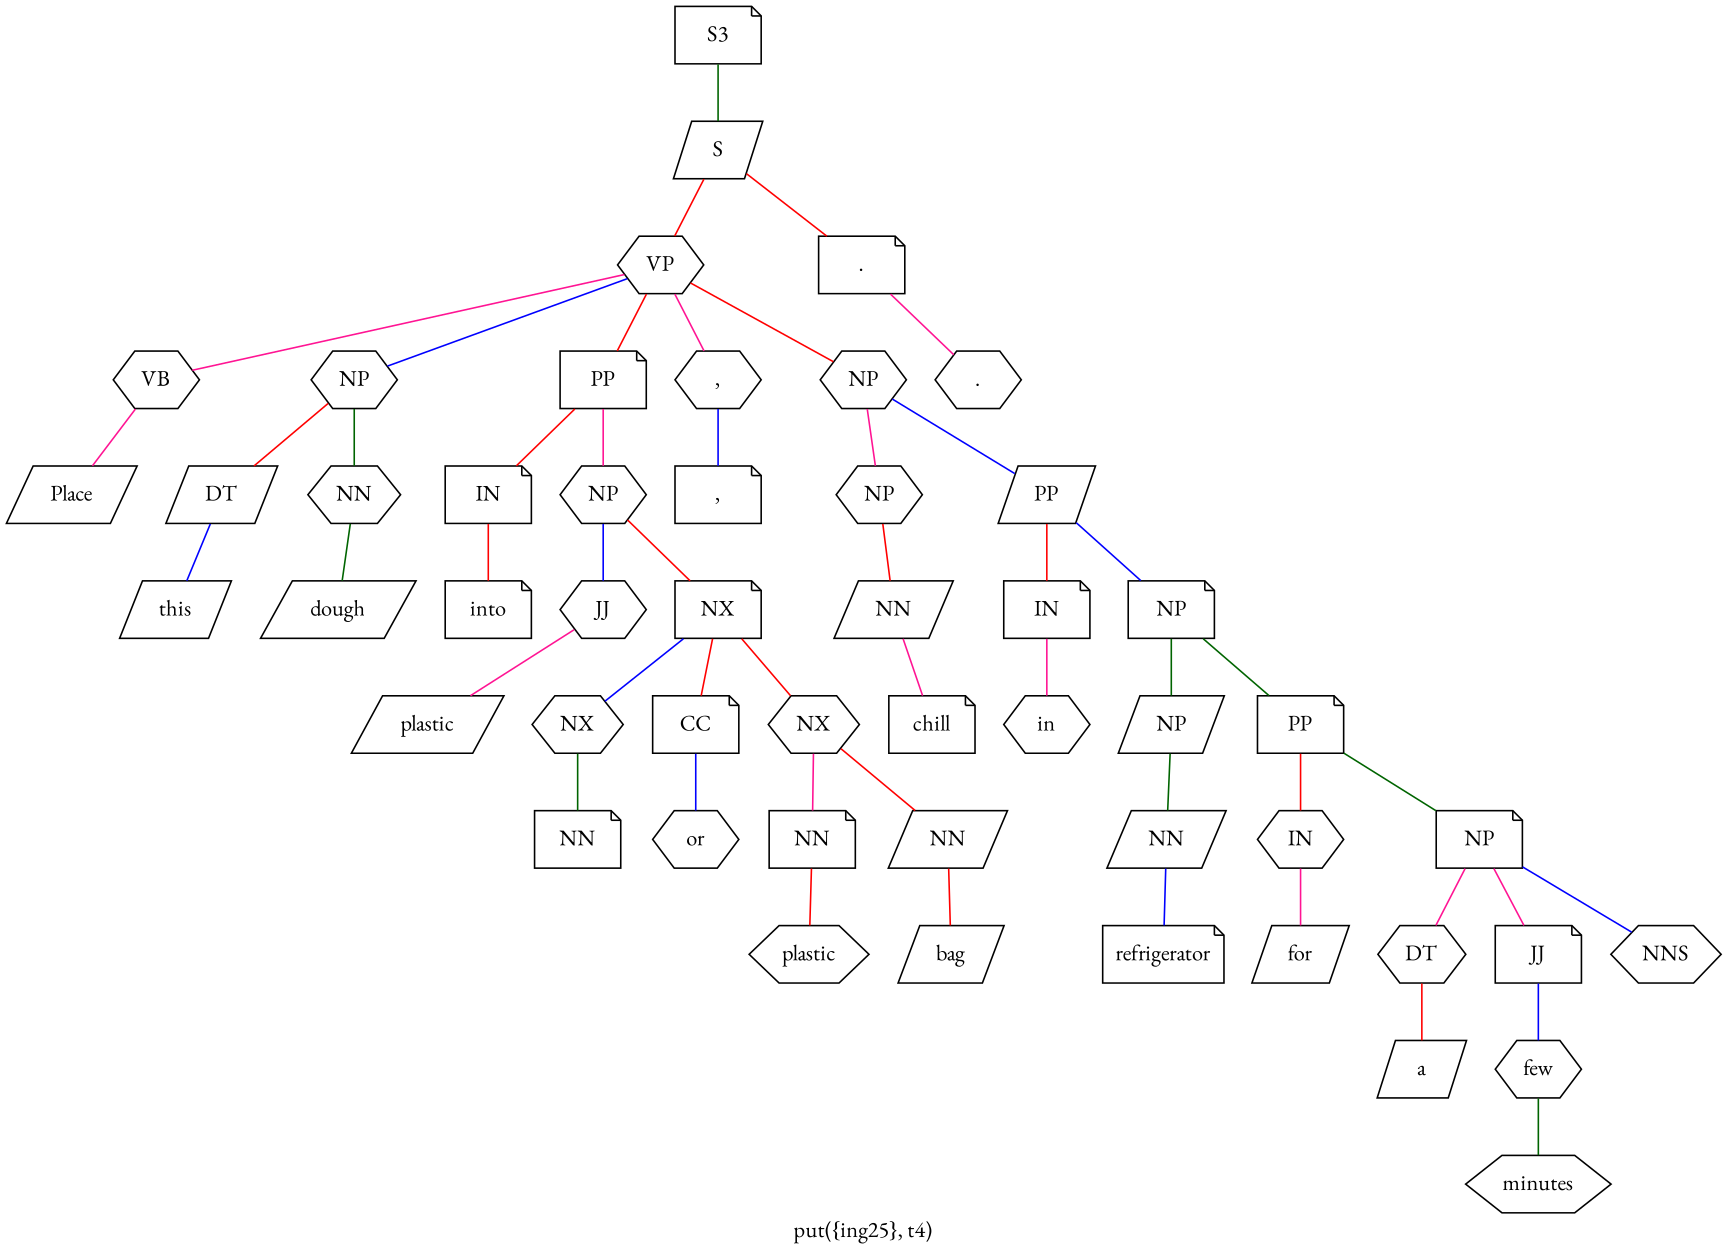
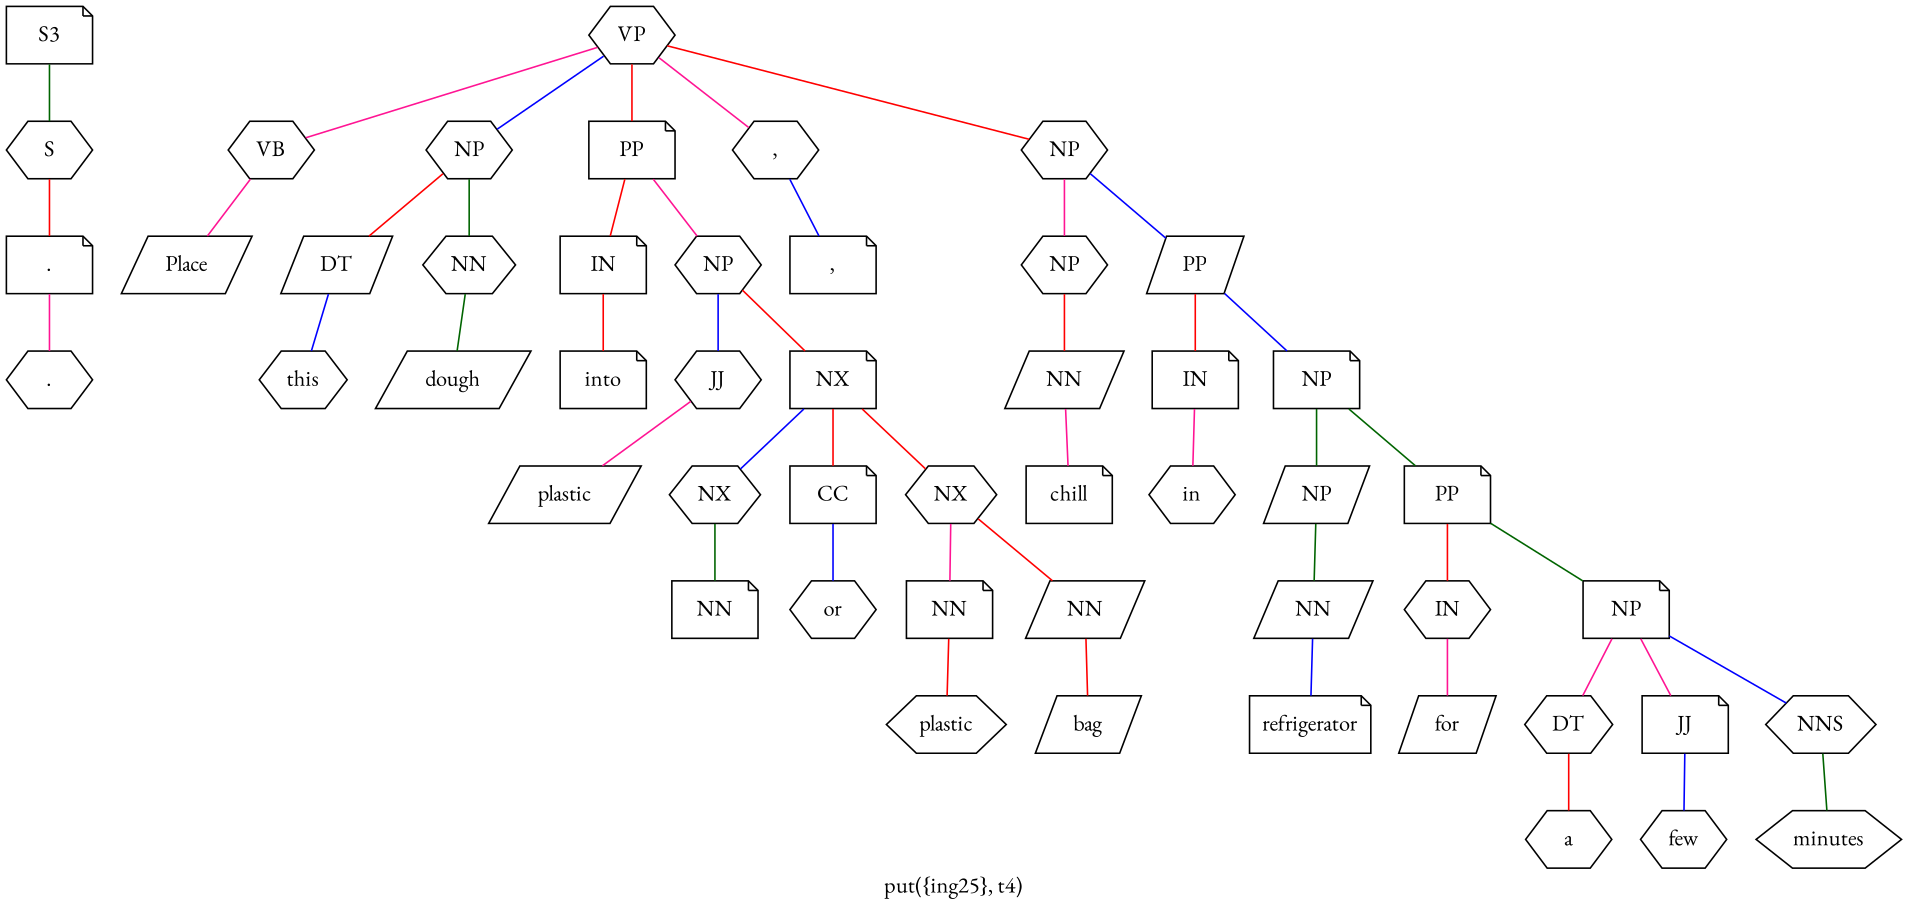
(718, 150) -> (49, 150)
(689, 208) -> none
(176, 610) -> (303, 380)
(1422, 1069) -> (1569, 839)
(1538, 1127) -> (1825, 782)
